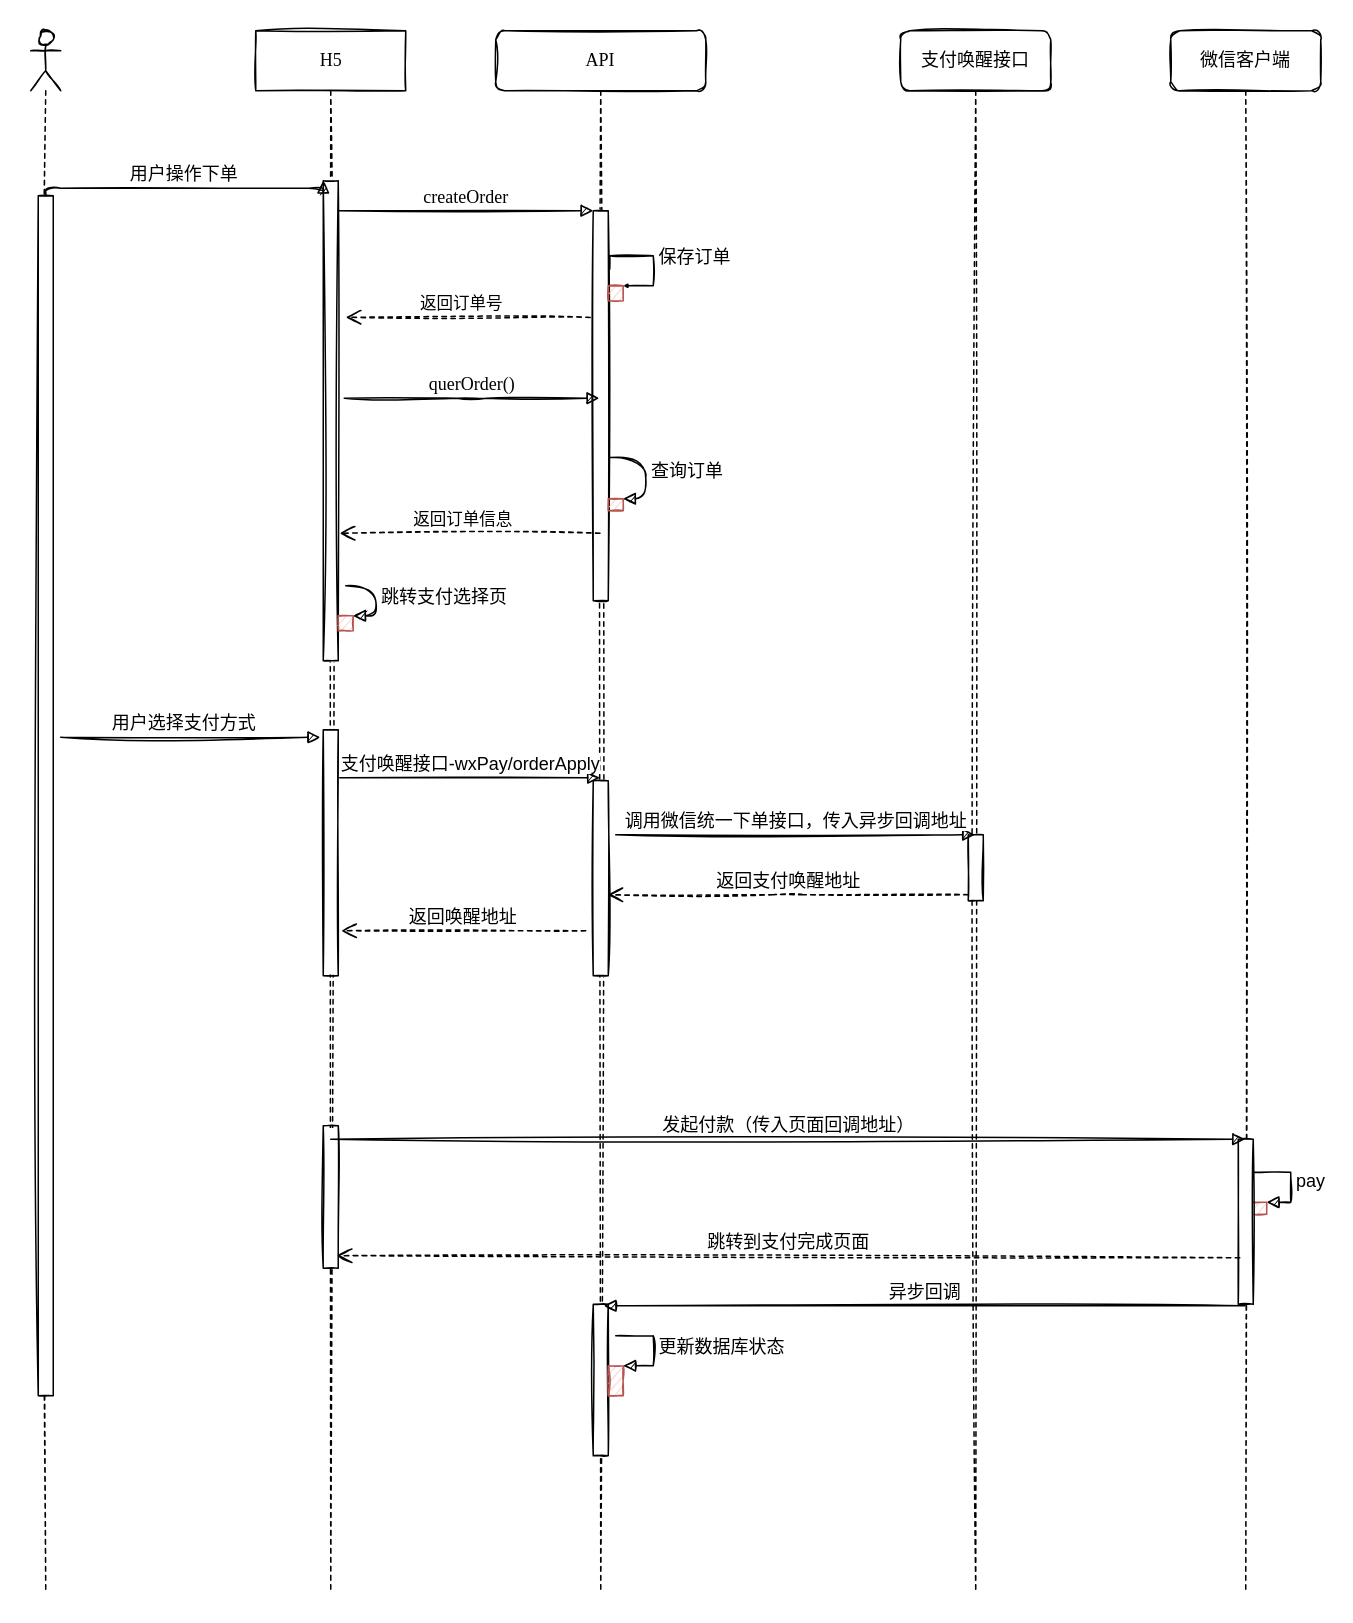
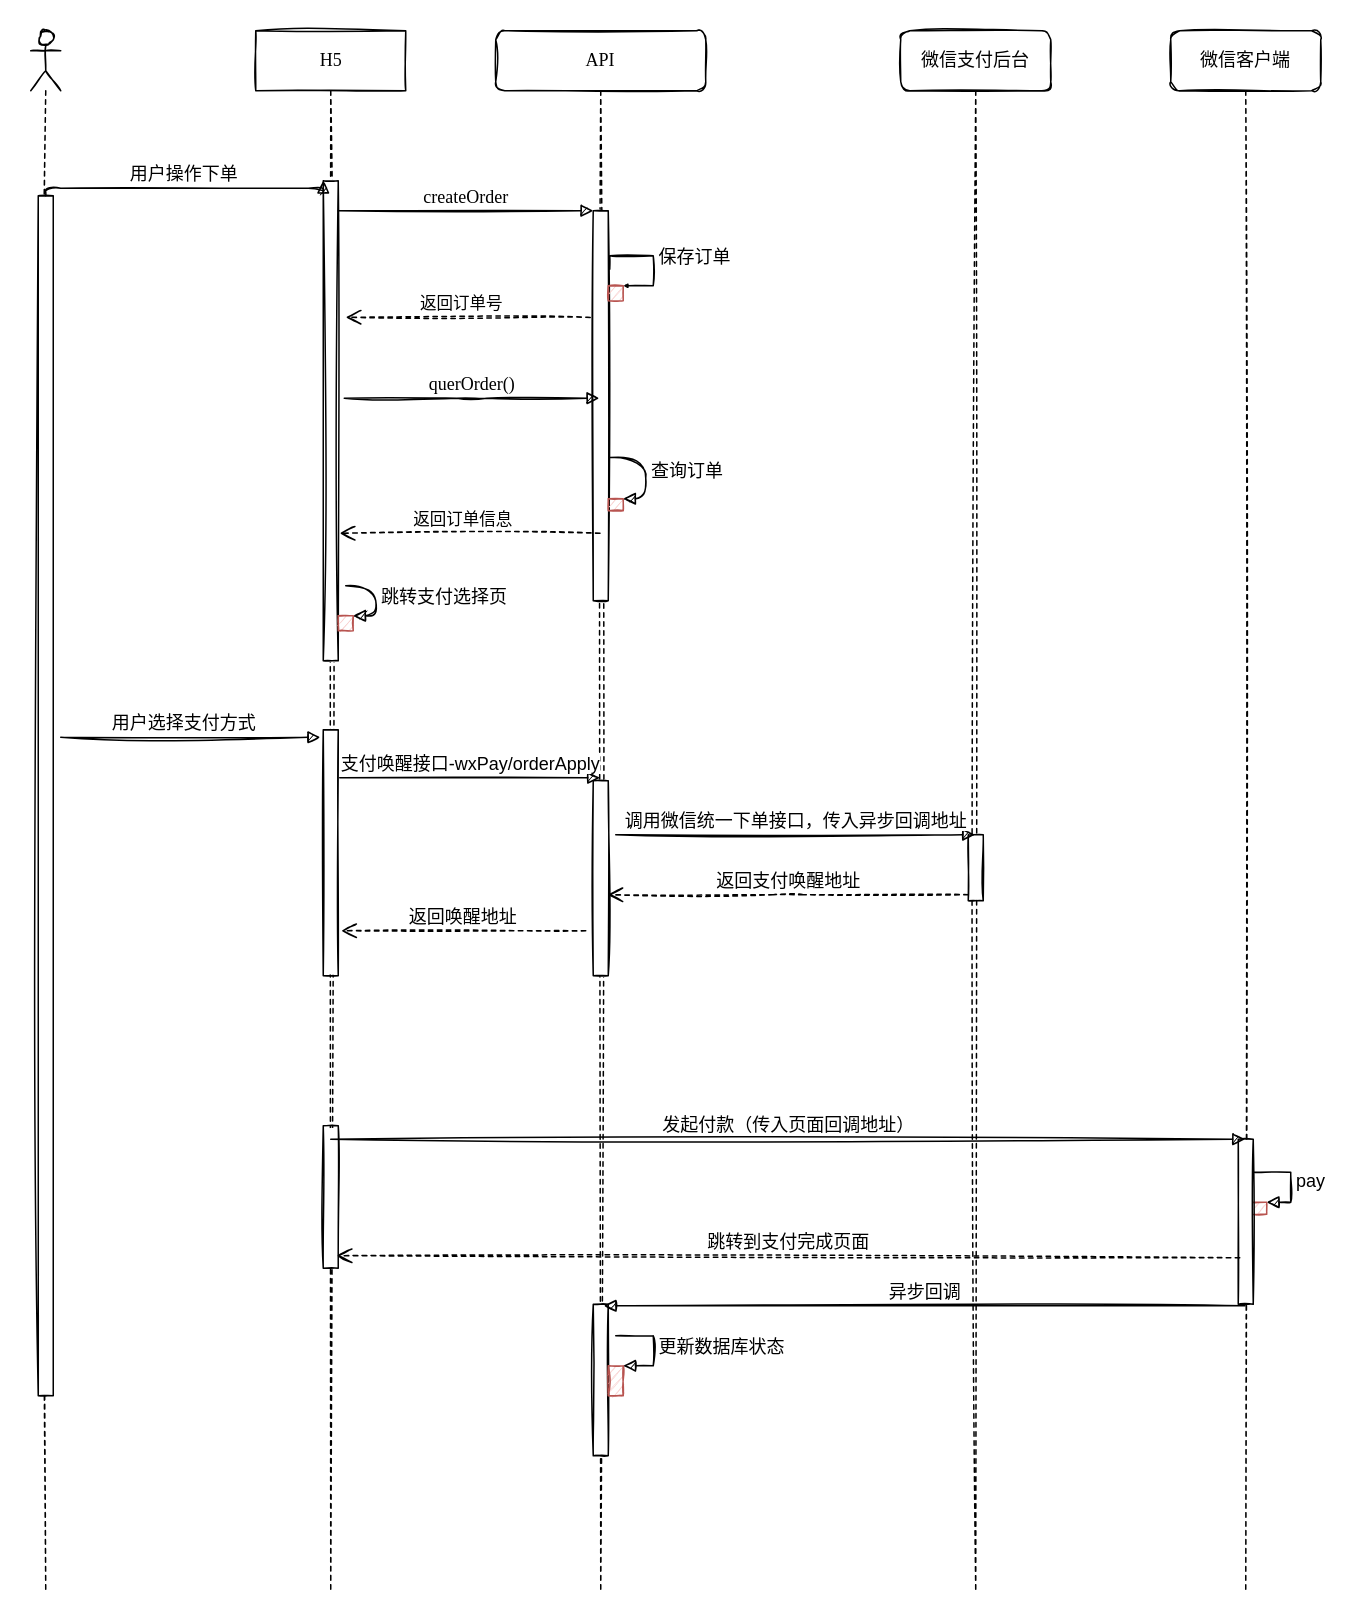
(976, 61) -> (976, 61)
